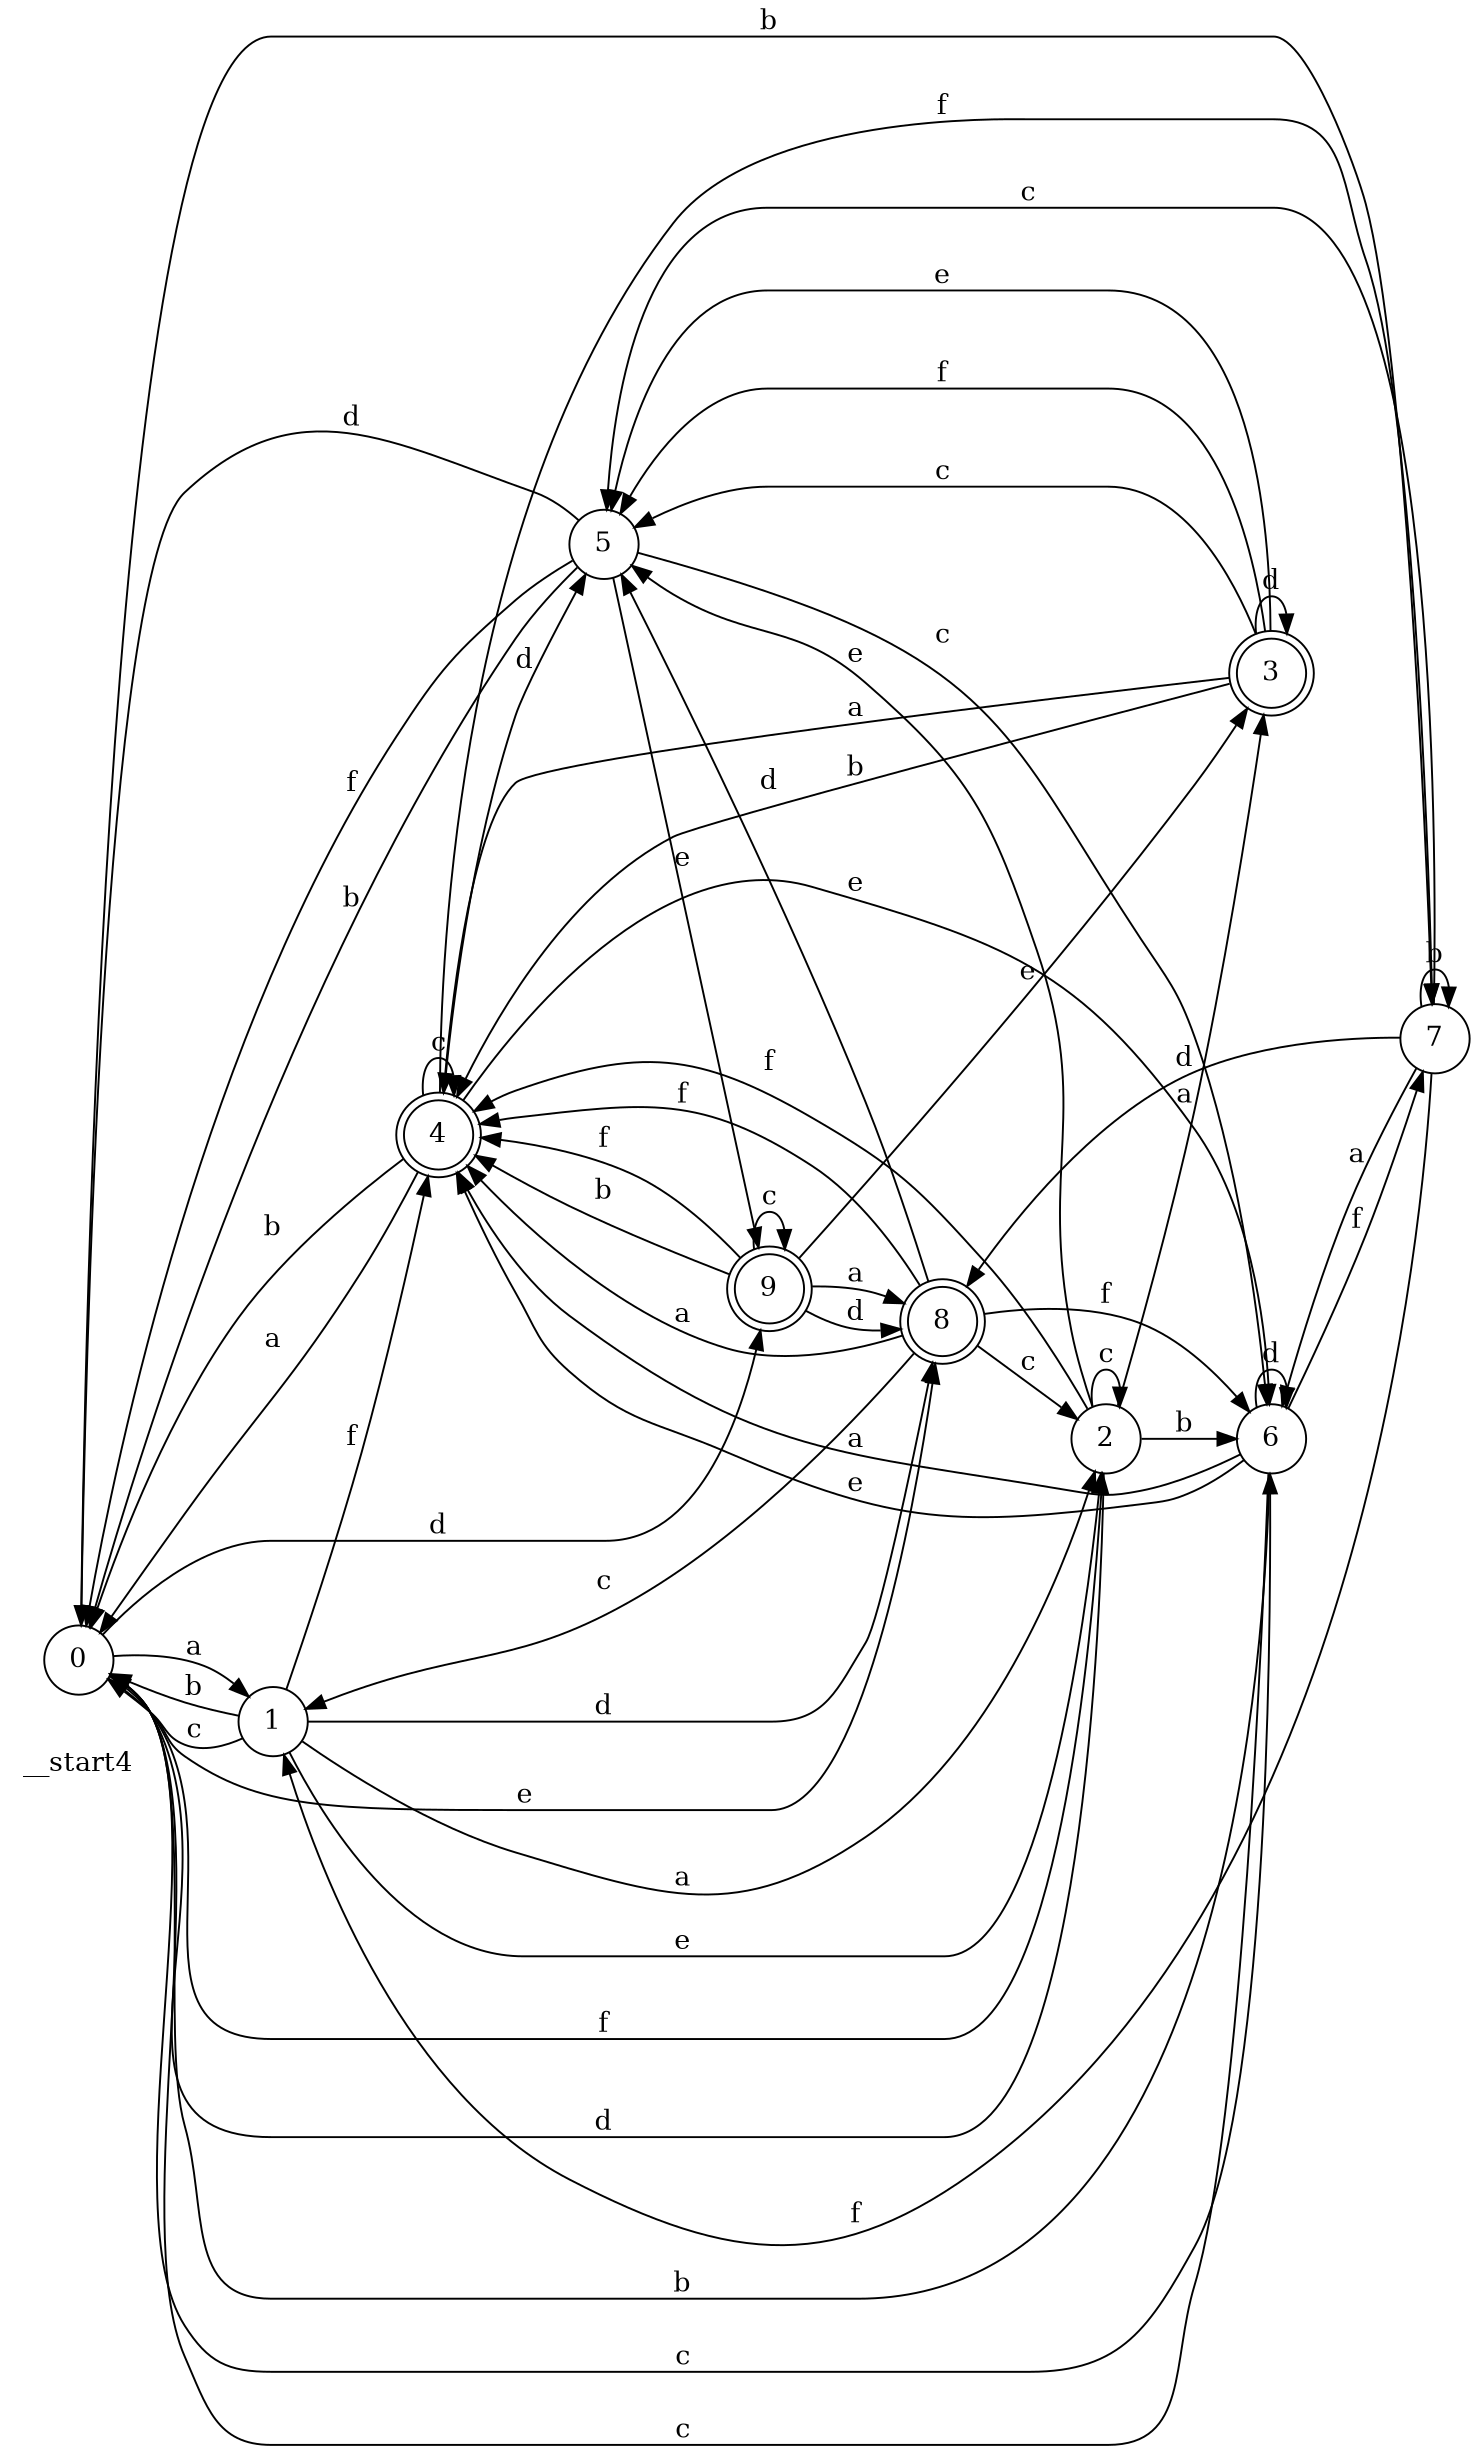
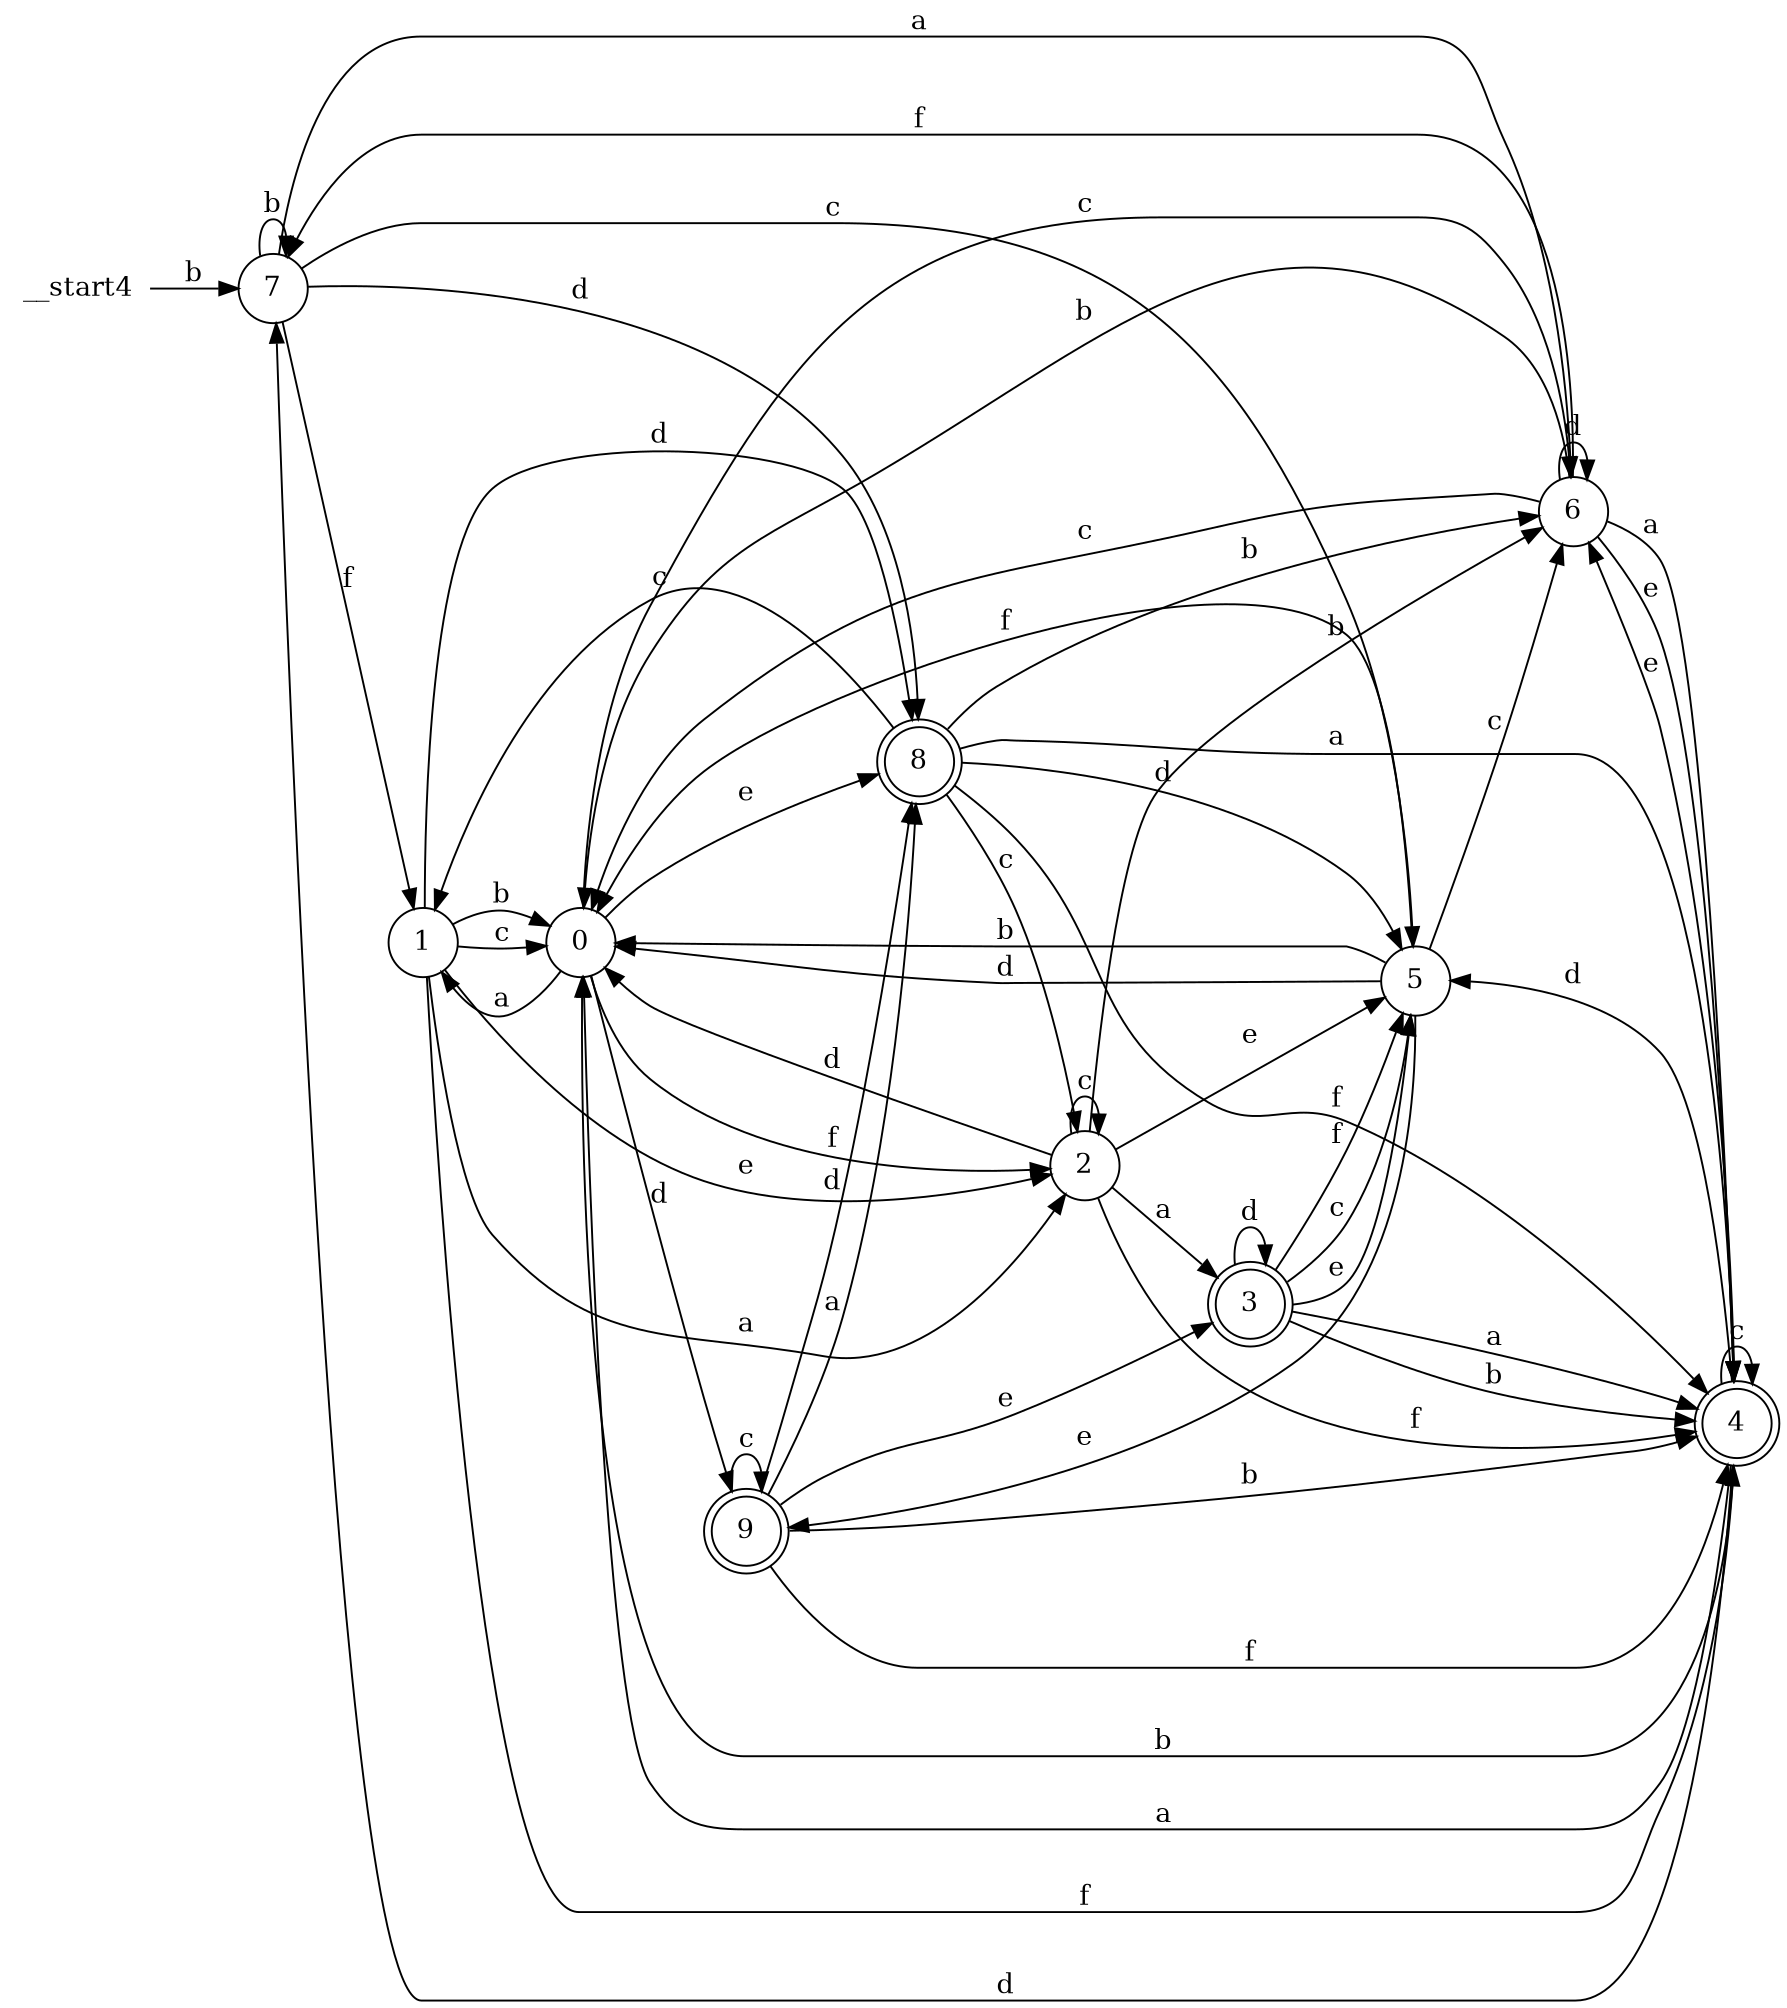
(452, 37) -> (184, 289)
(943, 107) -> (1006, 1986)
(1106, 1296) -> (1250, 551)
